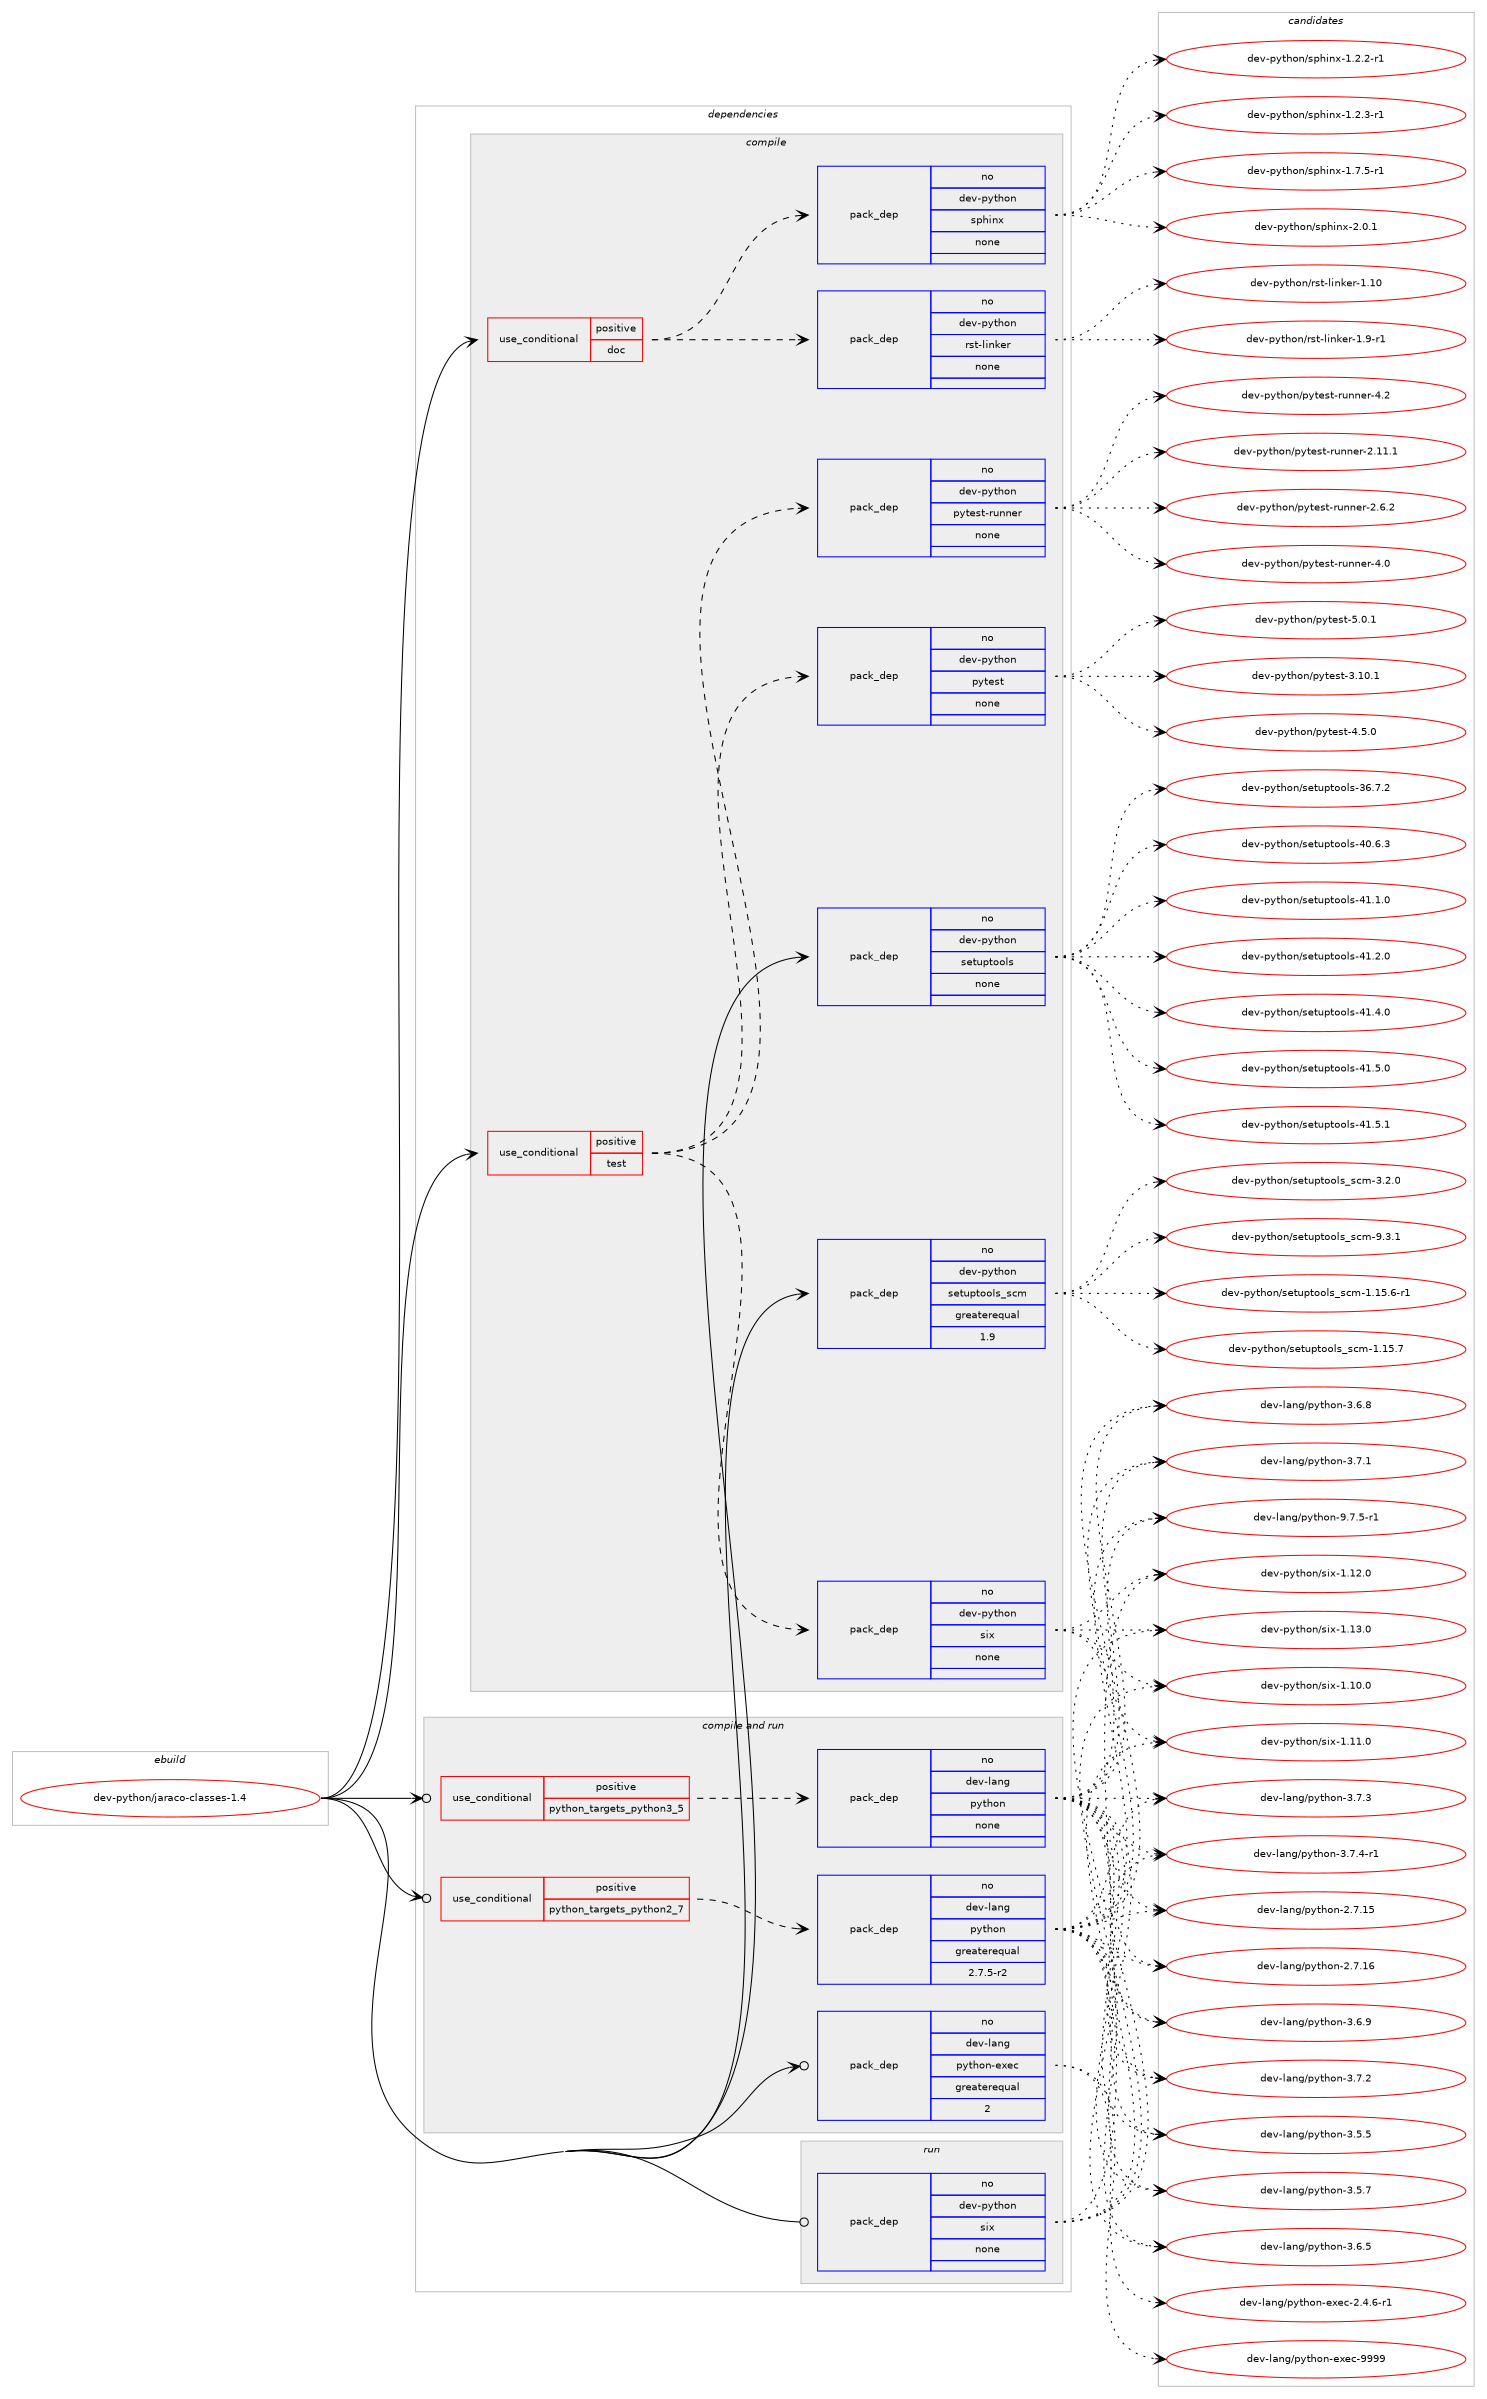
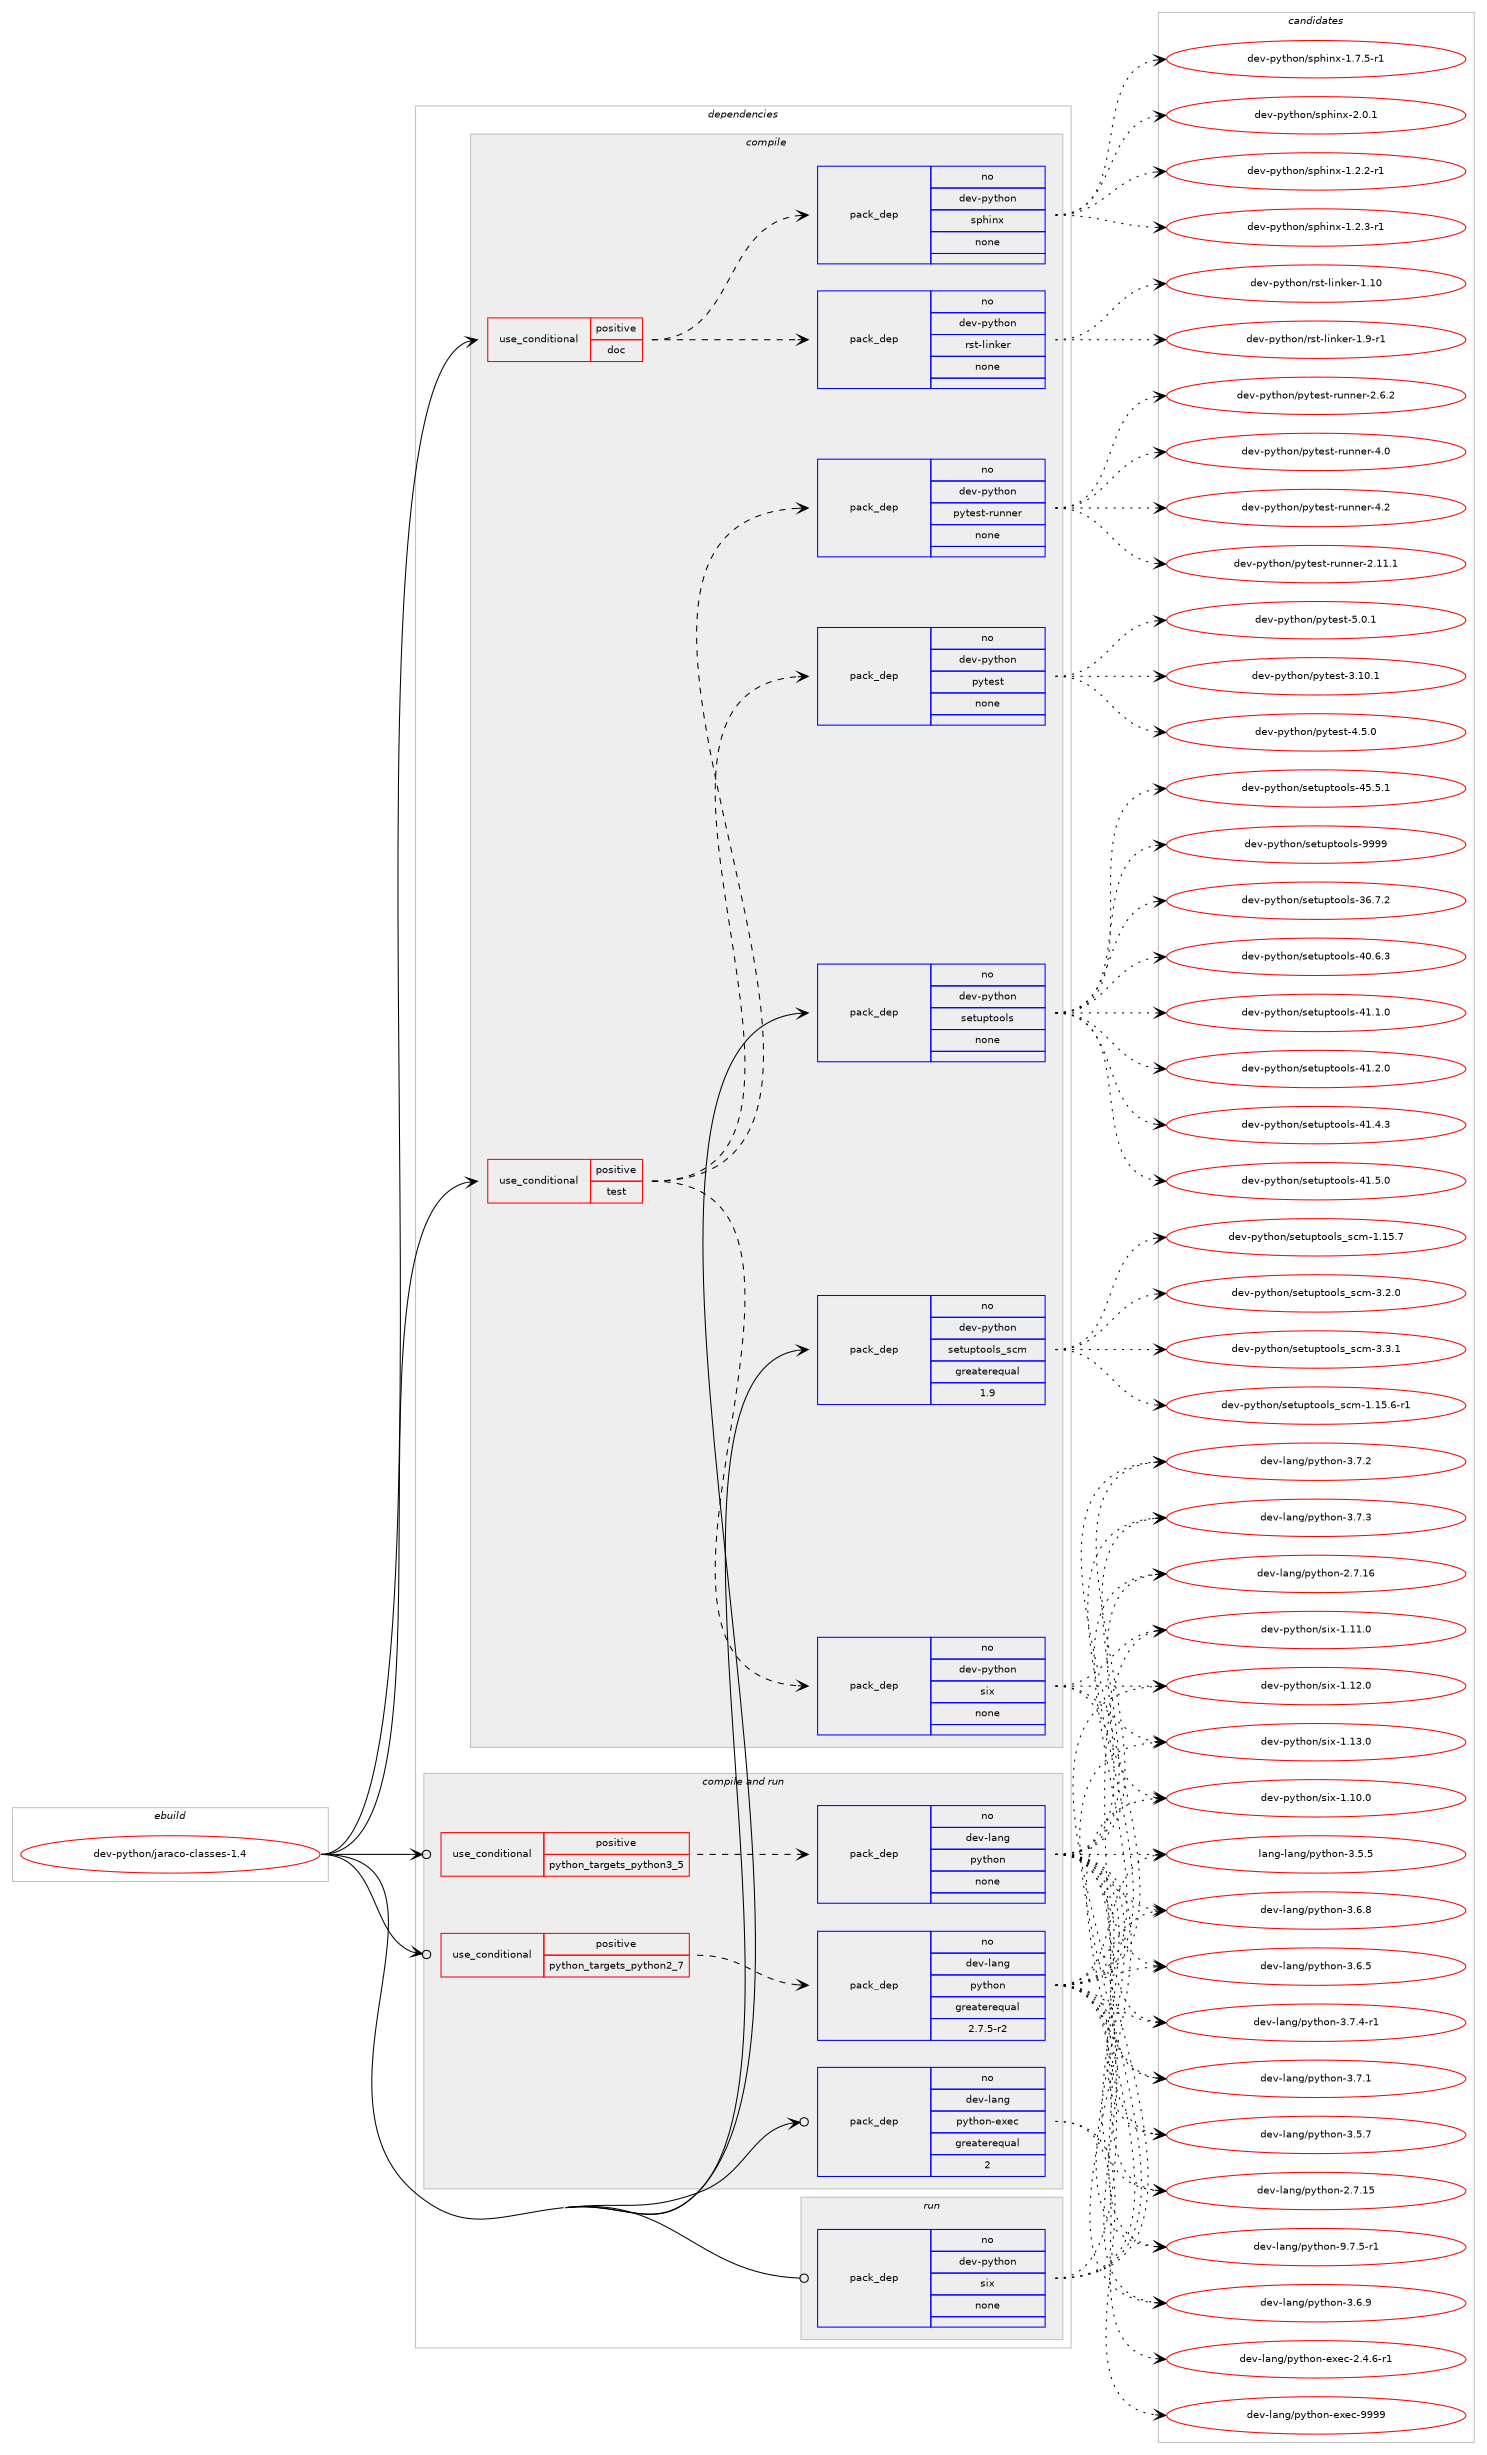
none -> (1316, 845)
(1316, 1013) -> (1316, 1125)
(1316, 1125) -> (1316, 789)
(1316, 1237) -> (1316, 1350)
(1316, 2135) -> (1316, 1854)
